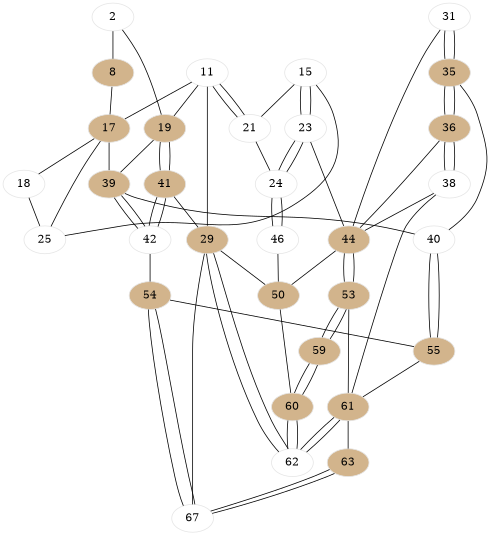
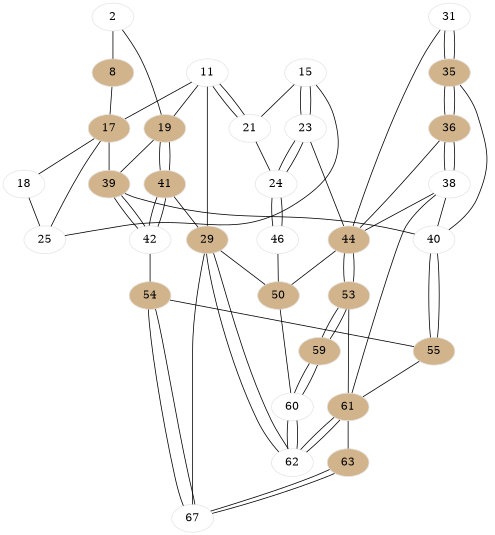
none -> (442, 212)
(292, 407) -> (292, 407)
